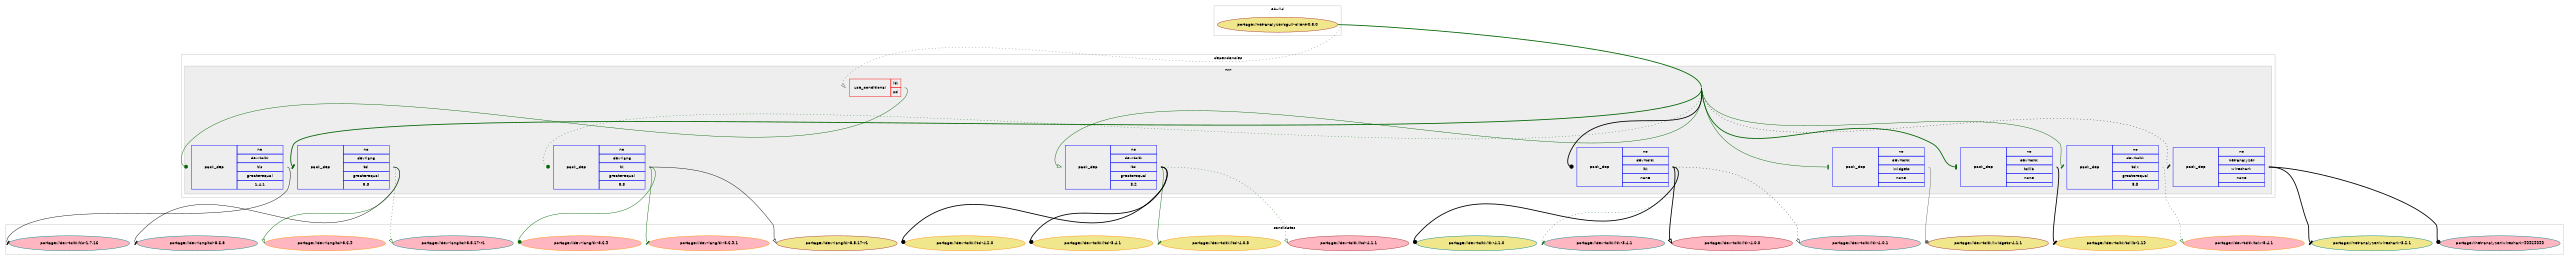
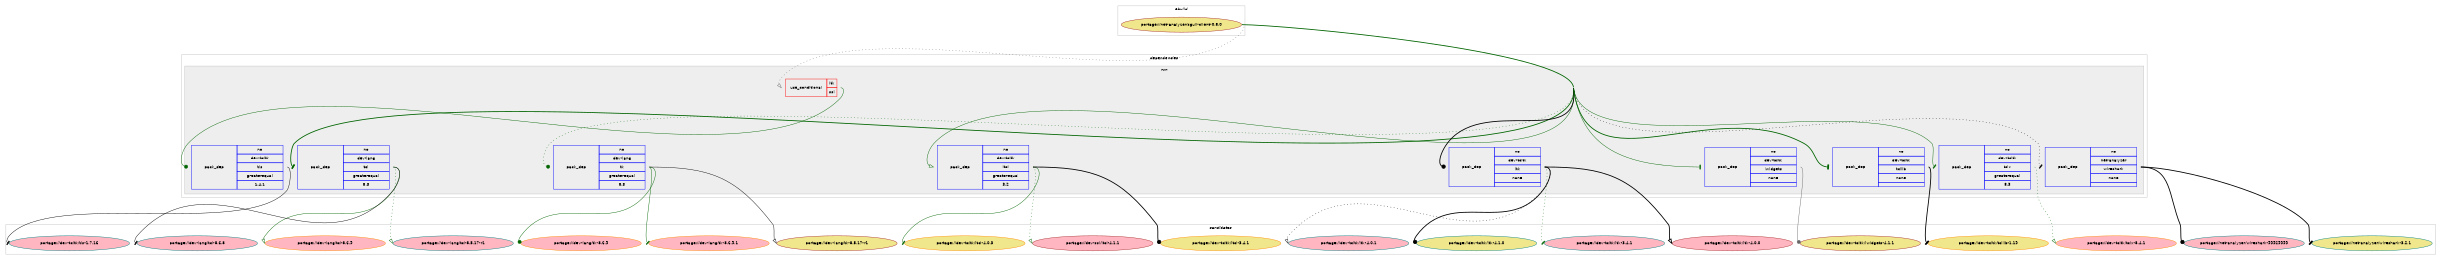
(965, 243) -> none
(1349, 243) -> (1093, 243)
